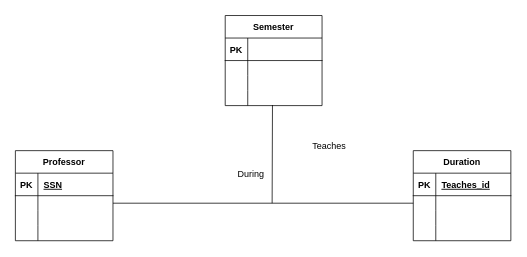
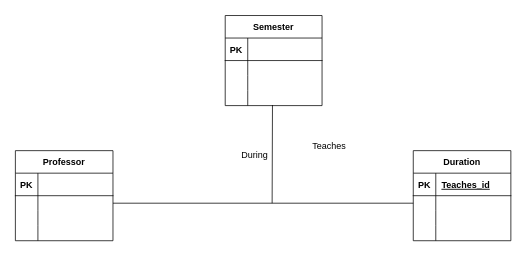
(251, 173) -> (255, 154)
(75, 184) -> none
